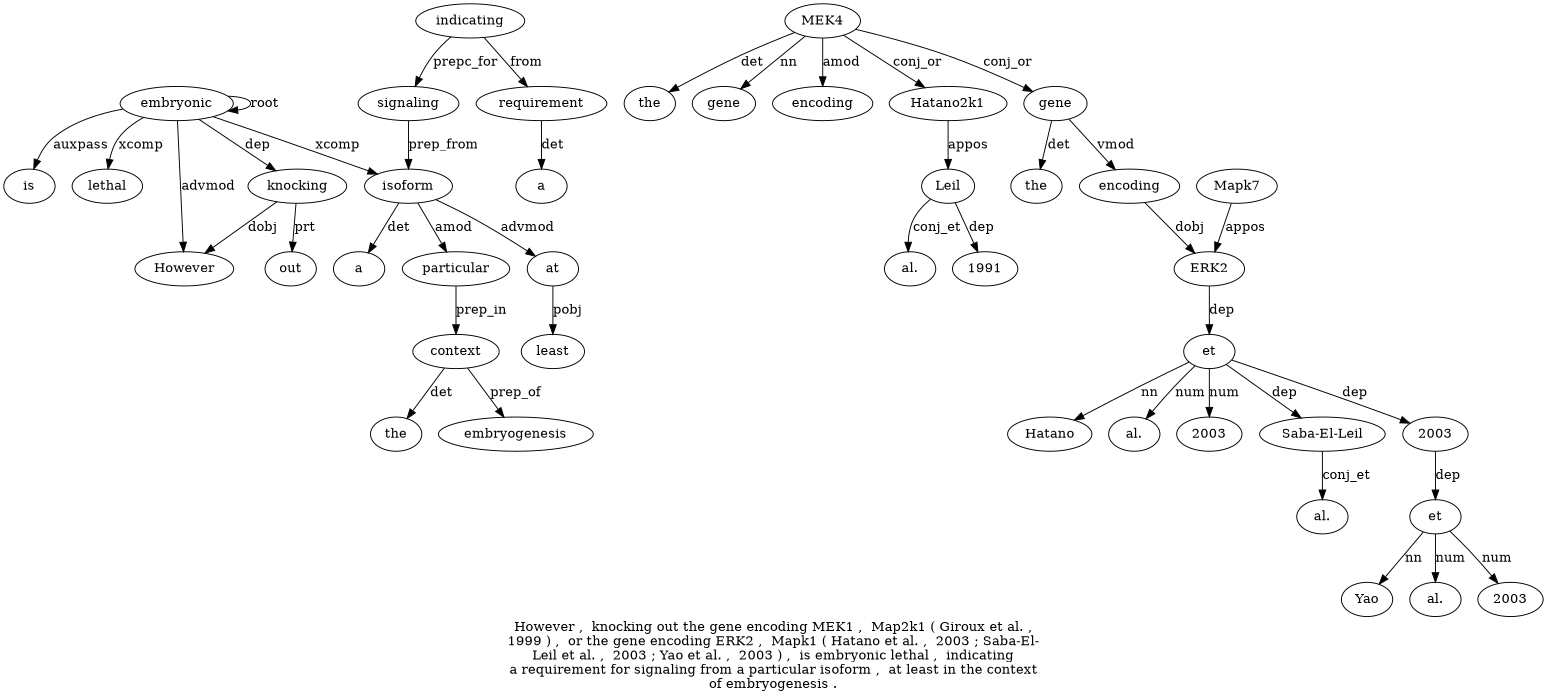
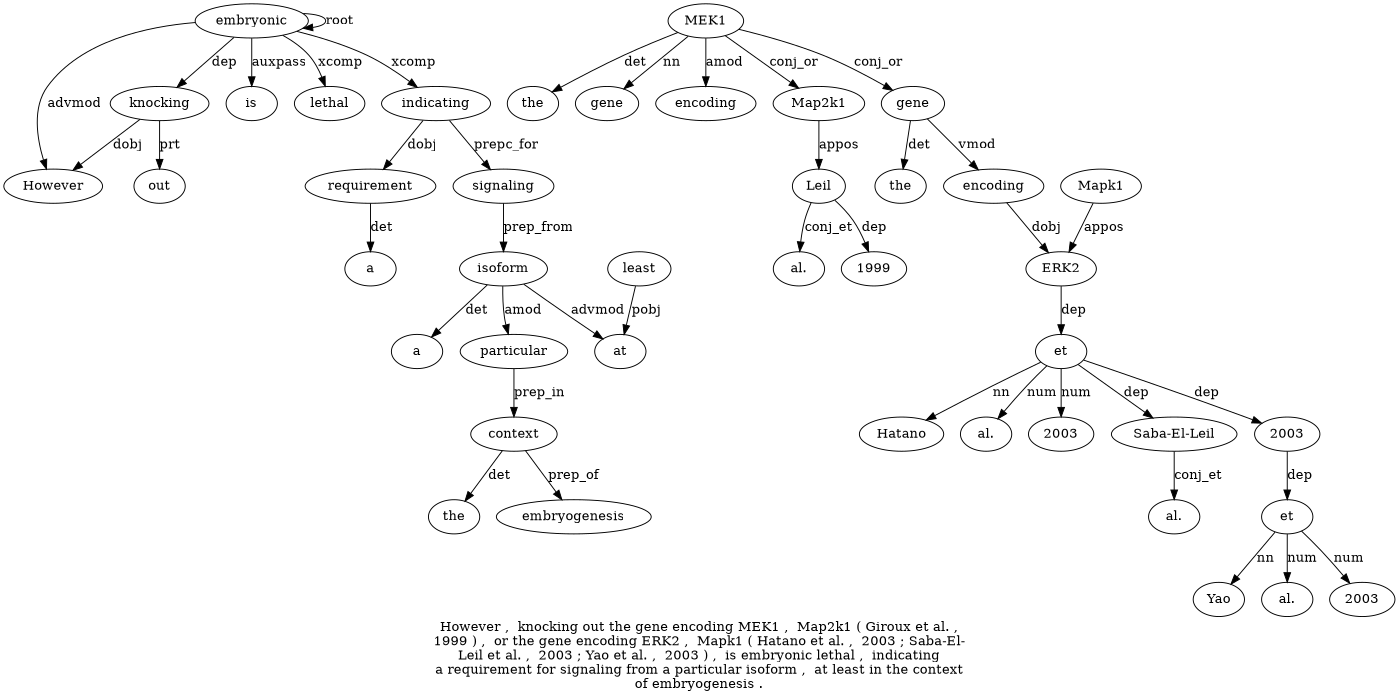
(823, 21) -> (706, 21)
(526, 62) -> (422, 145)
(948, 104) -> (819, 104)
(291, 144) -> (356, 50)
(1237, 186) -> (1101, 186)
(985, 269) -> (874, 269)
(553, 305) -> (631, 306)
